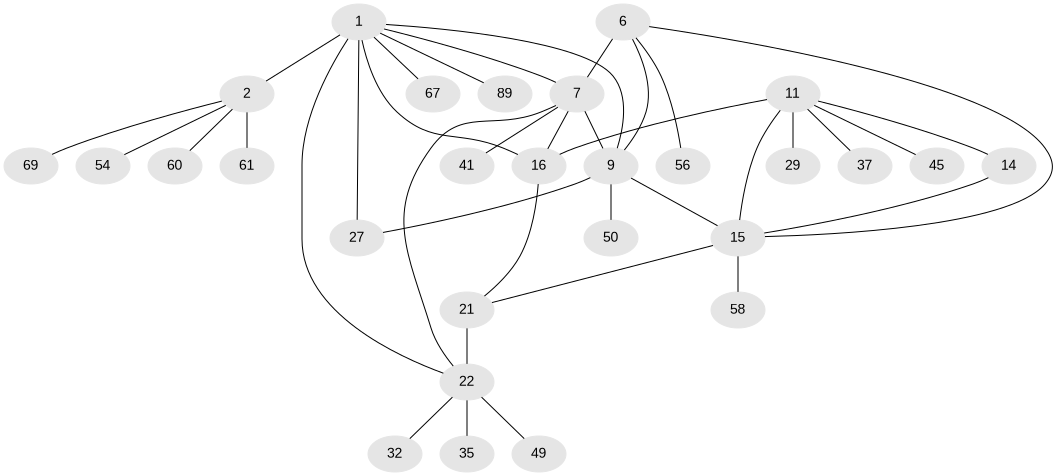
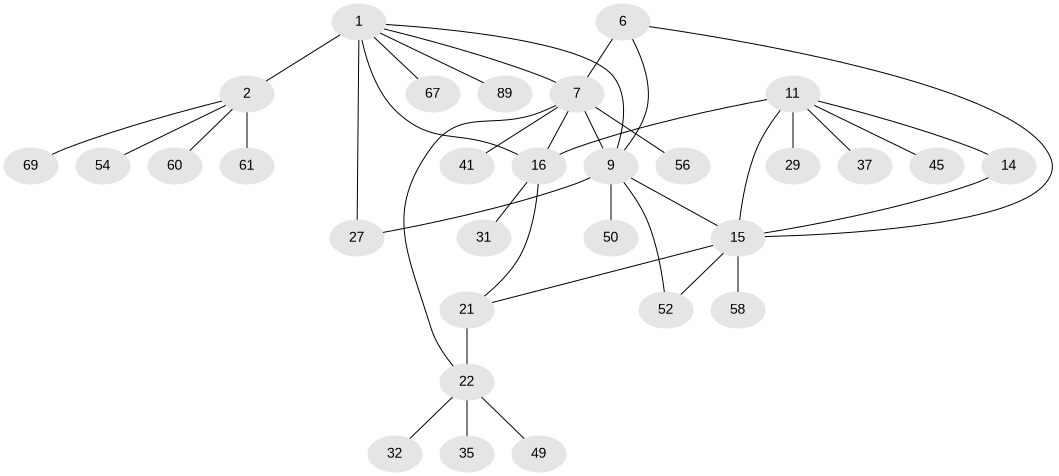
(666, 89) -> (642, 138)
(302, 237) -> none
none -> (484, 238)
none -> (666, 310)
